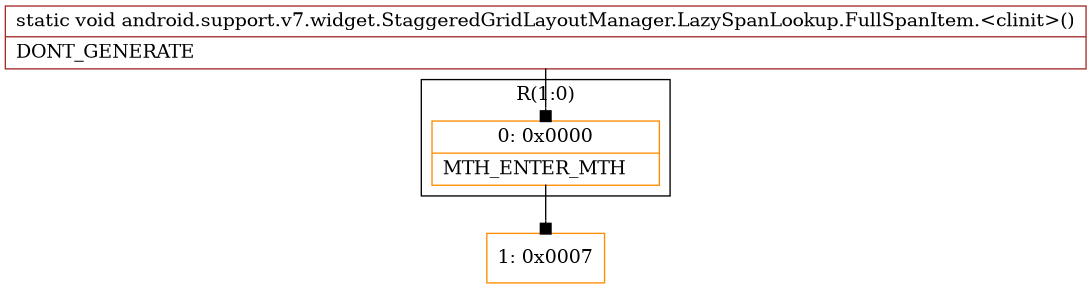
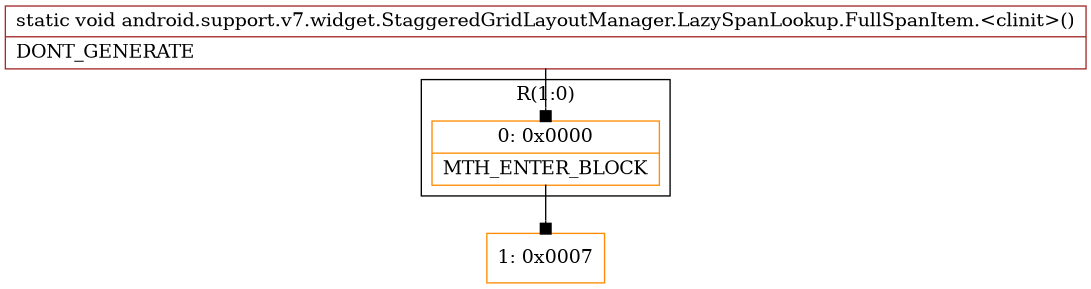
(534, 169) -> (546, 169)
